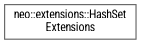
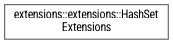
(70, 22) -> (86, 22)
